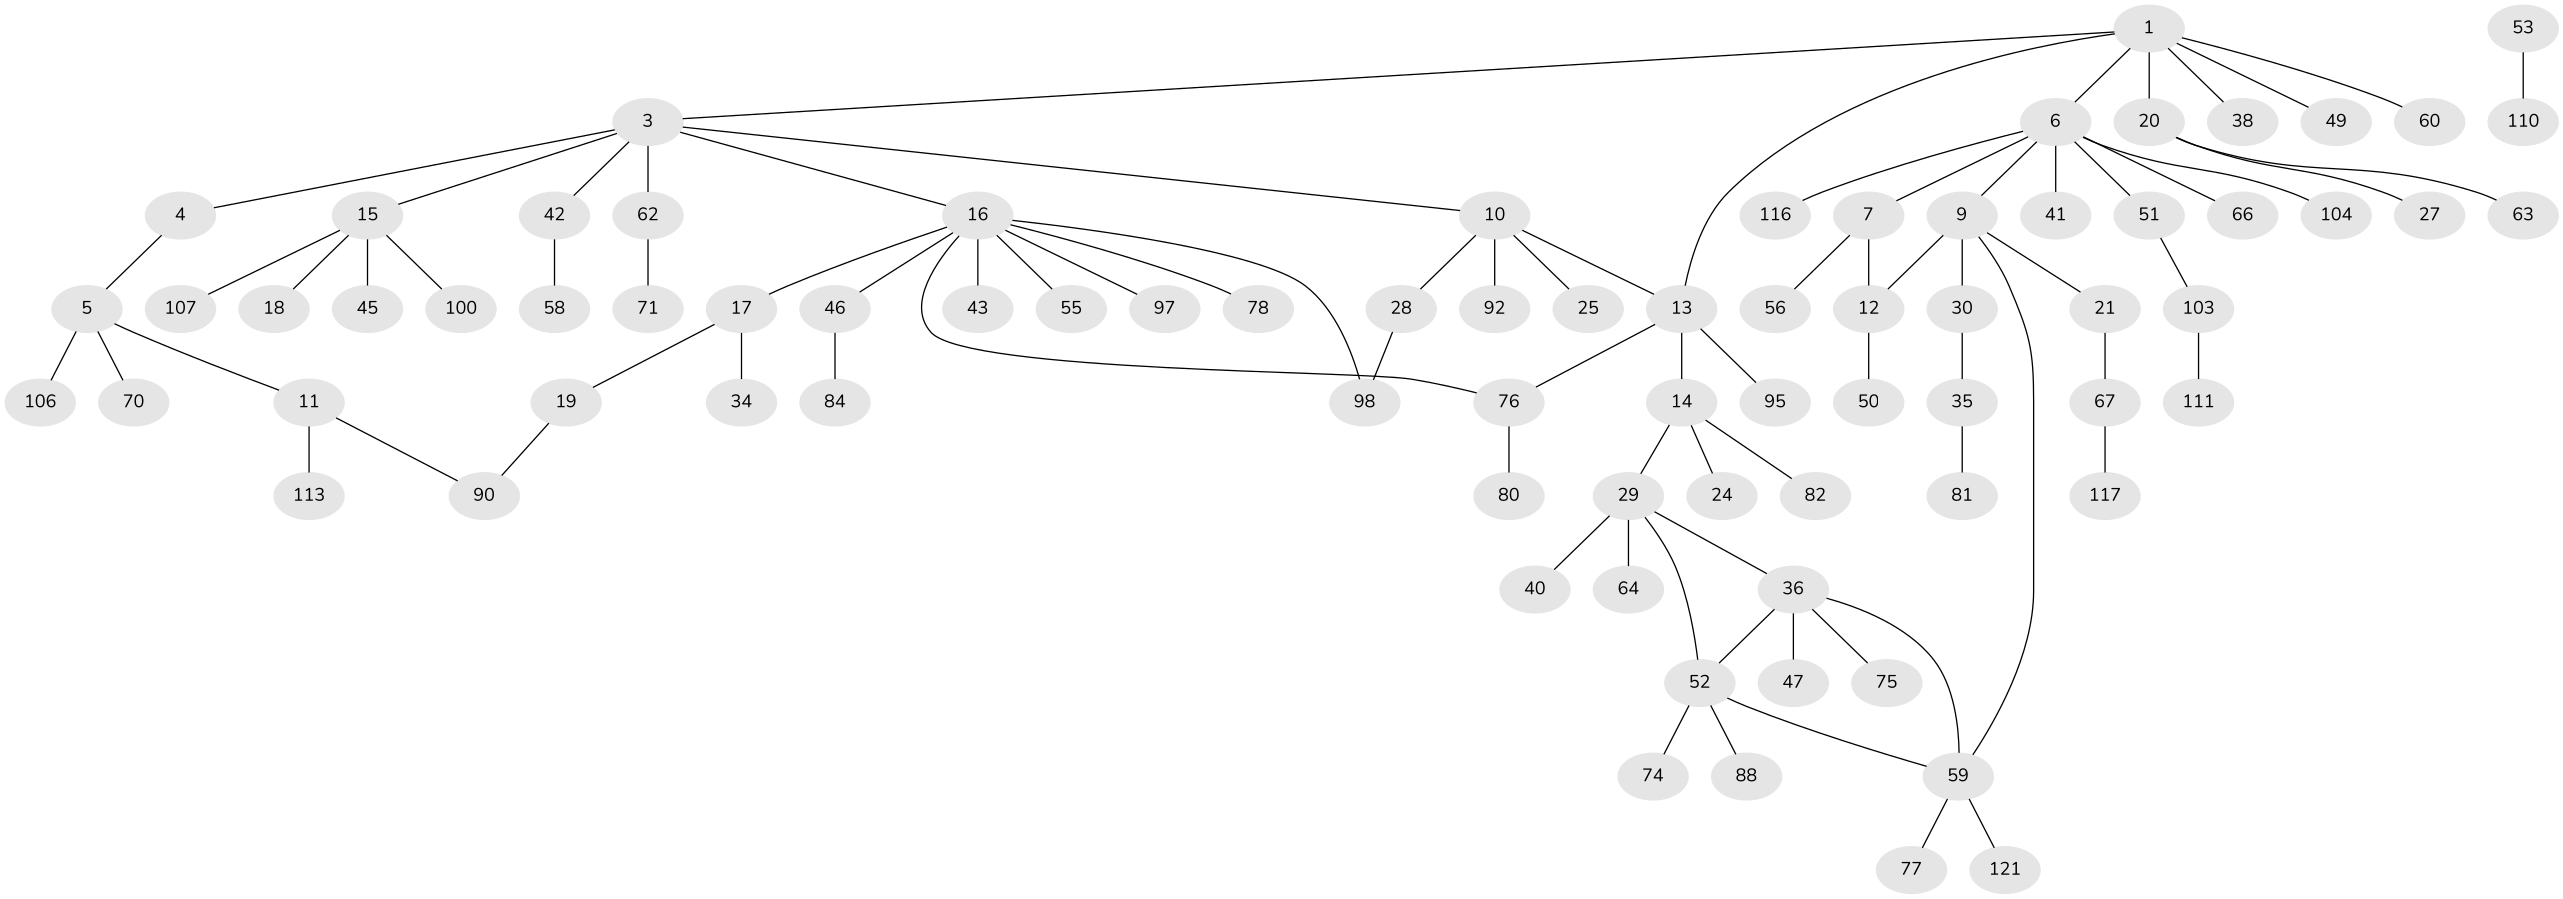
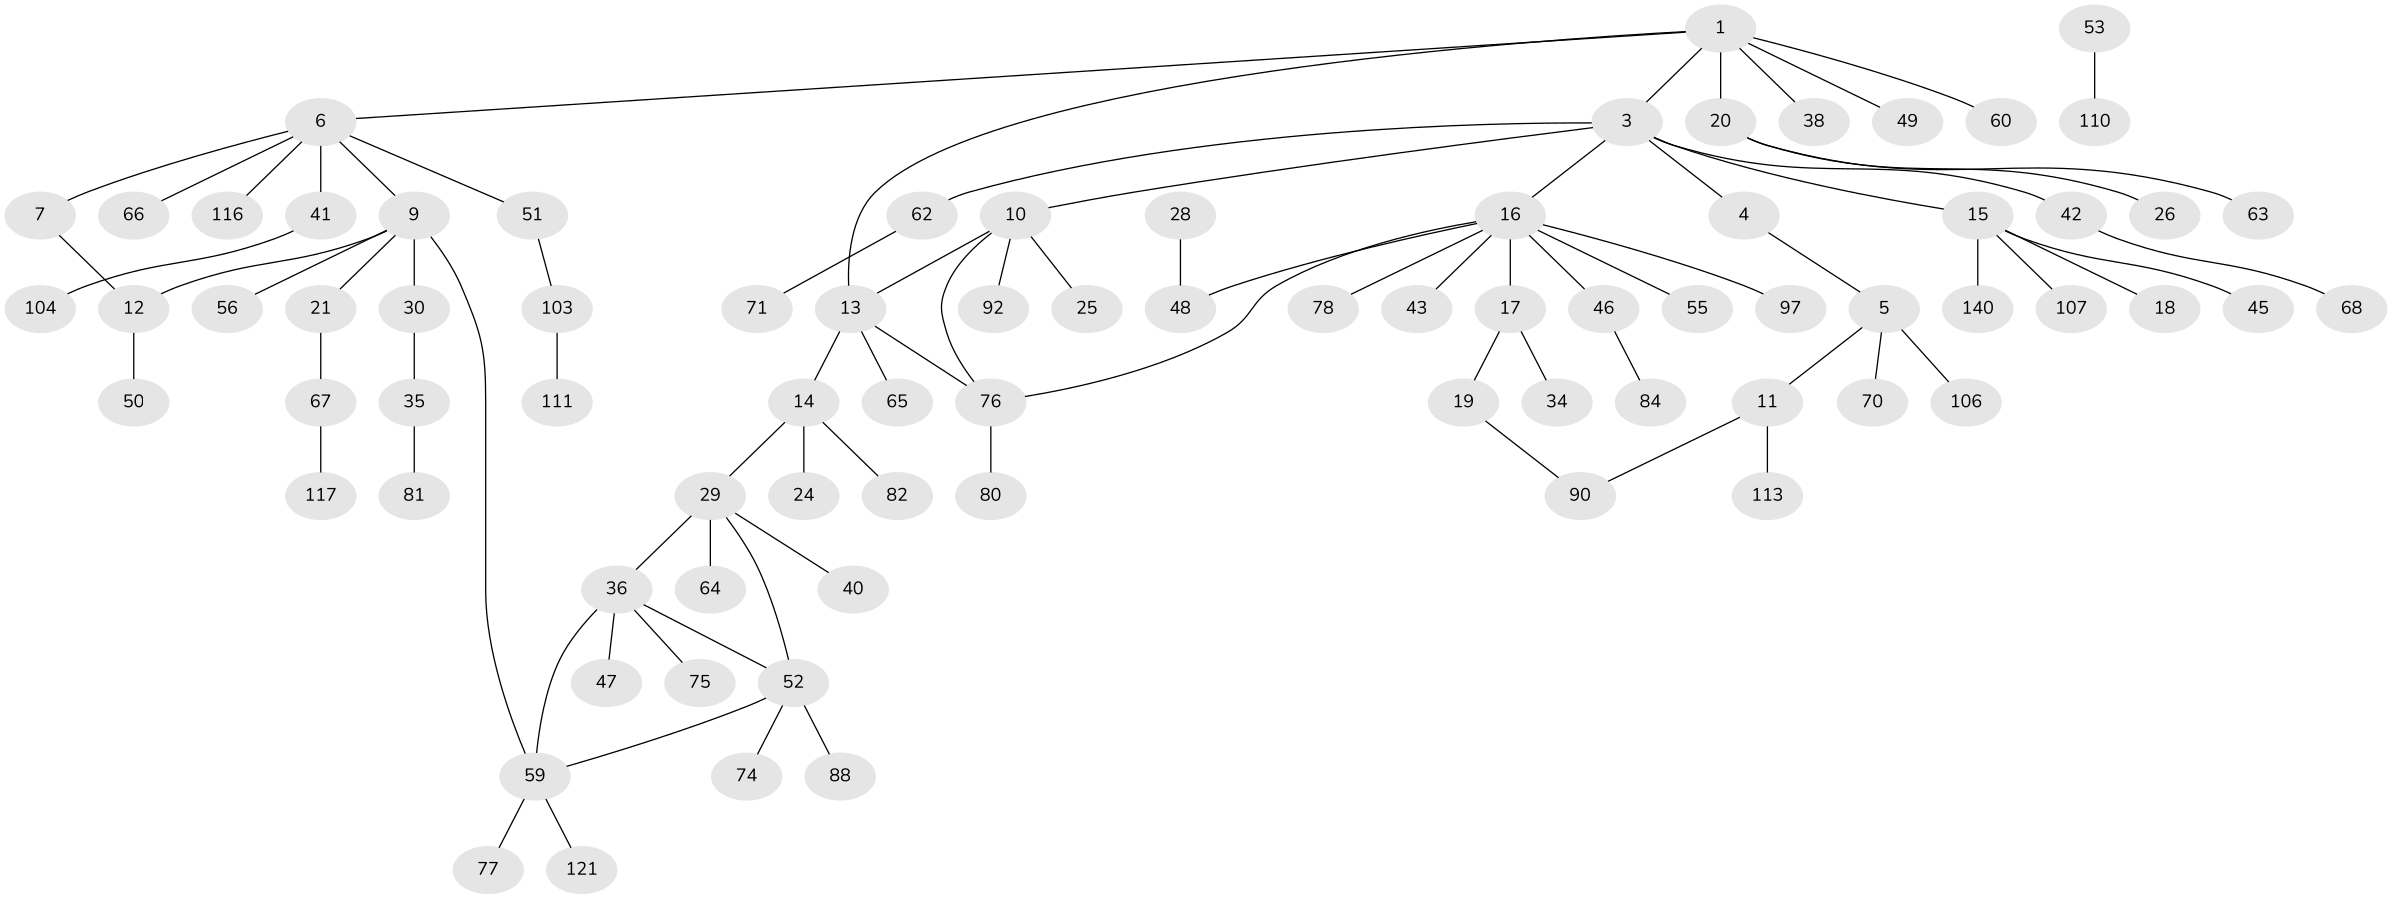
(2196, 169) -> (181, 262)
(2430, 216) -> (2165, 216)
(1448, 262) -> (942, 302)
(1822, 262) -> (321, 262)
(461, 309) -> (1978, 309)
(555, 309) -> (2352, 309)
(1365, 403) -> (1180, 309)
(1775, 403) -> (897, 403)
